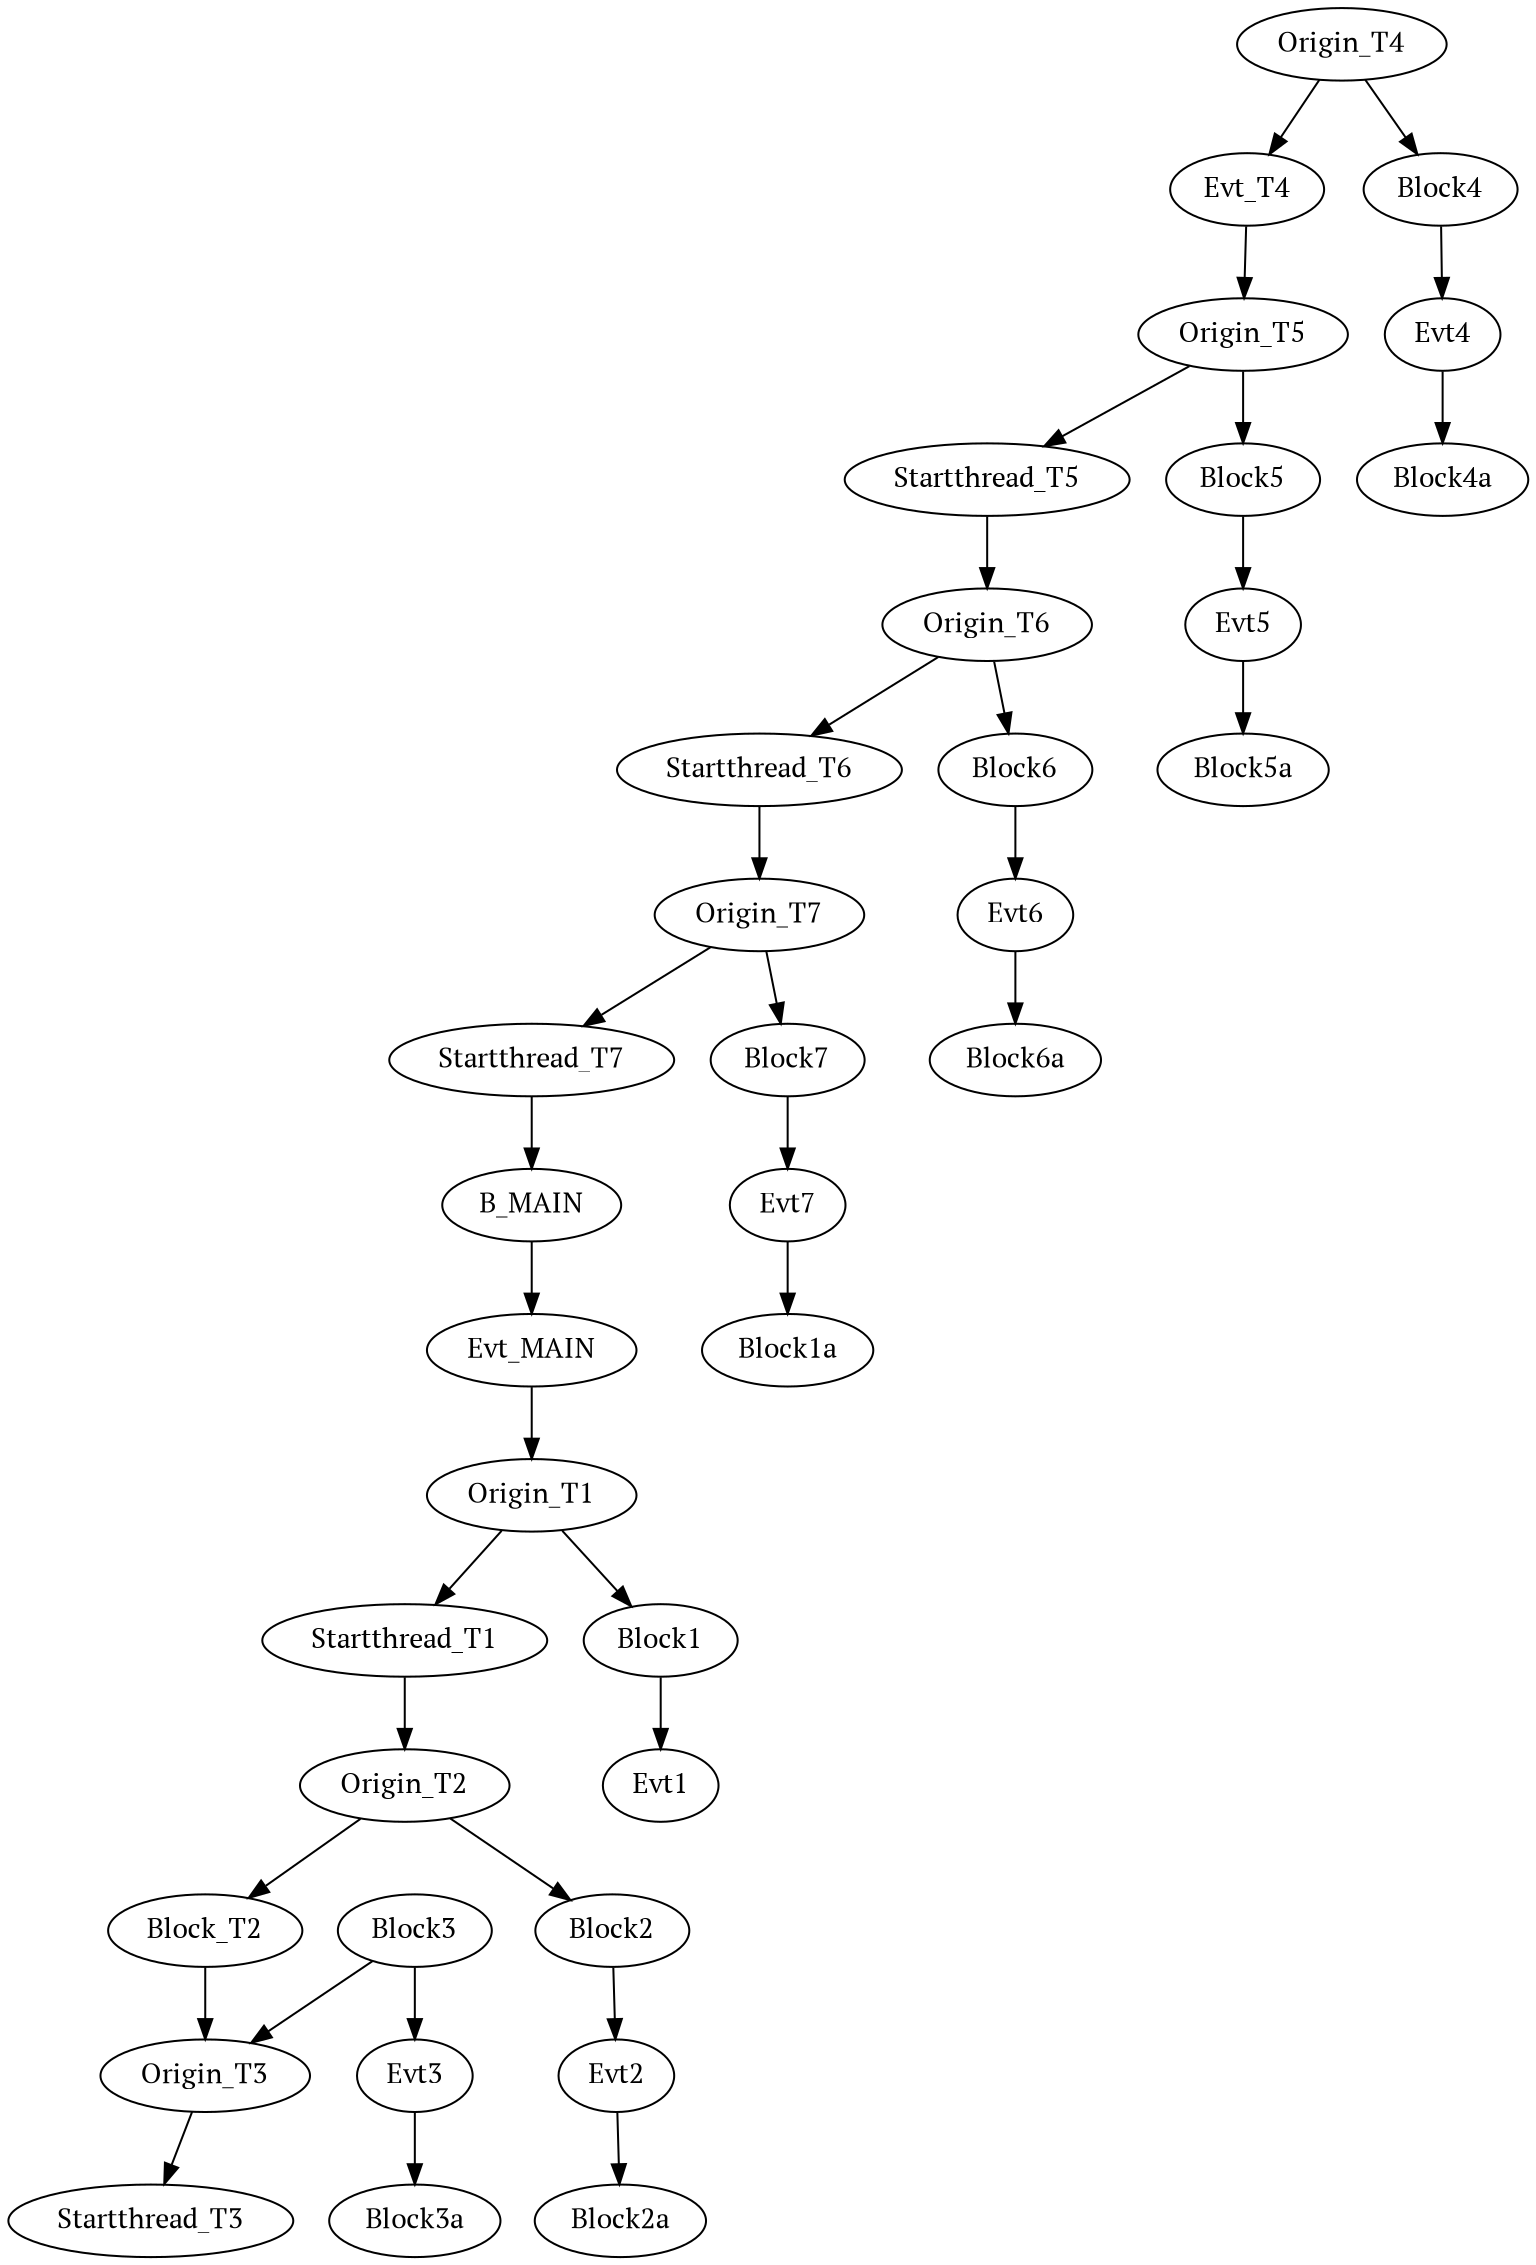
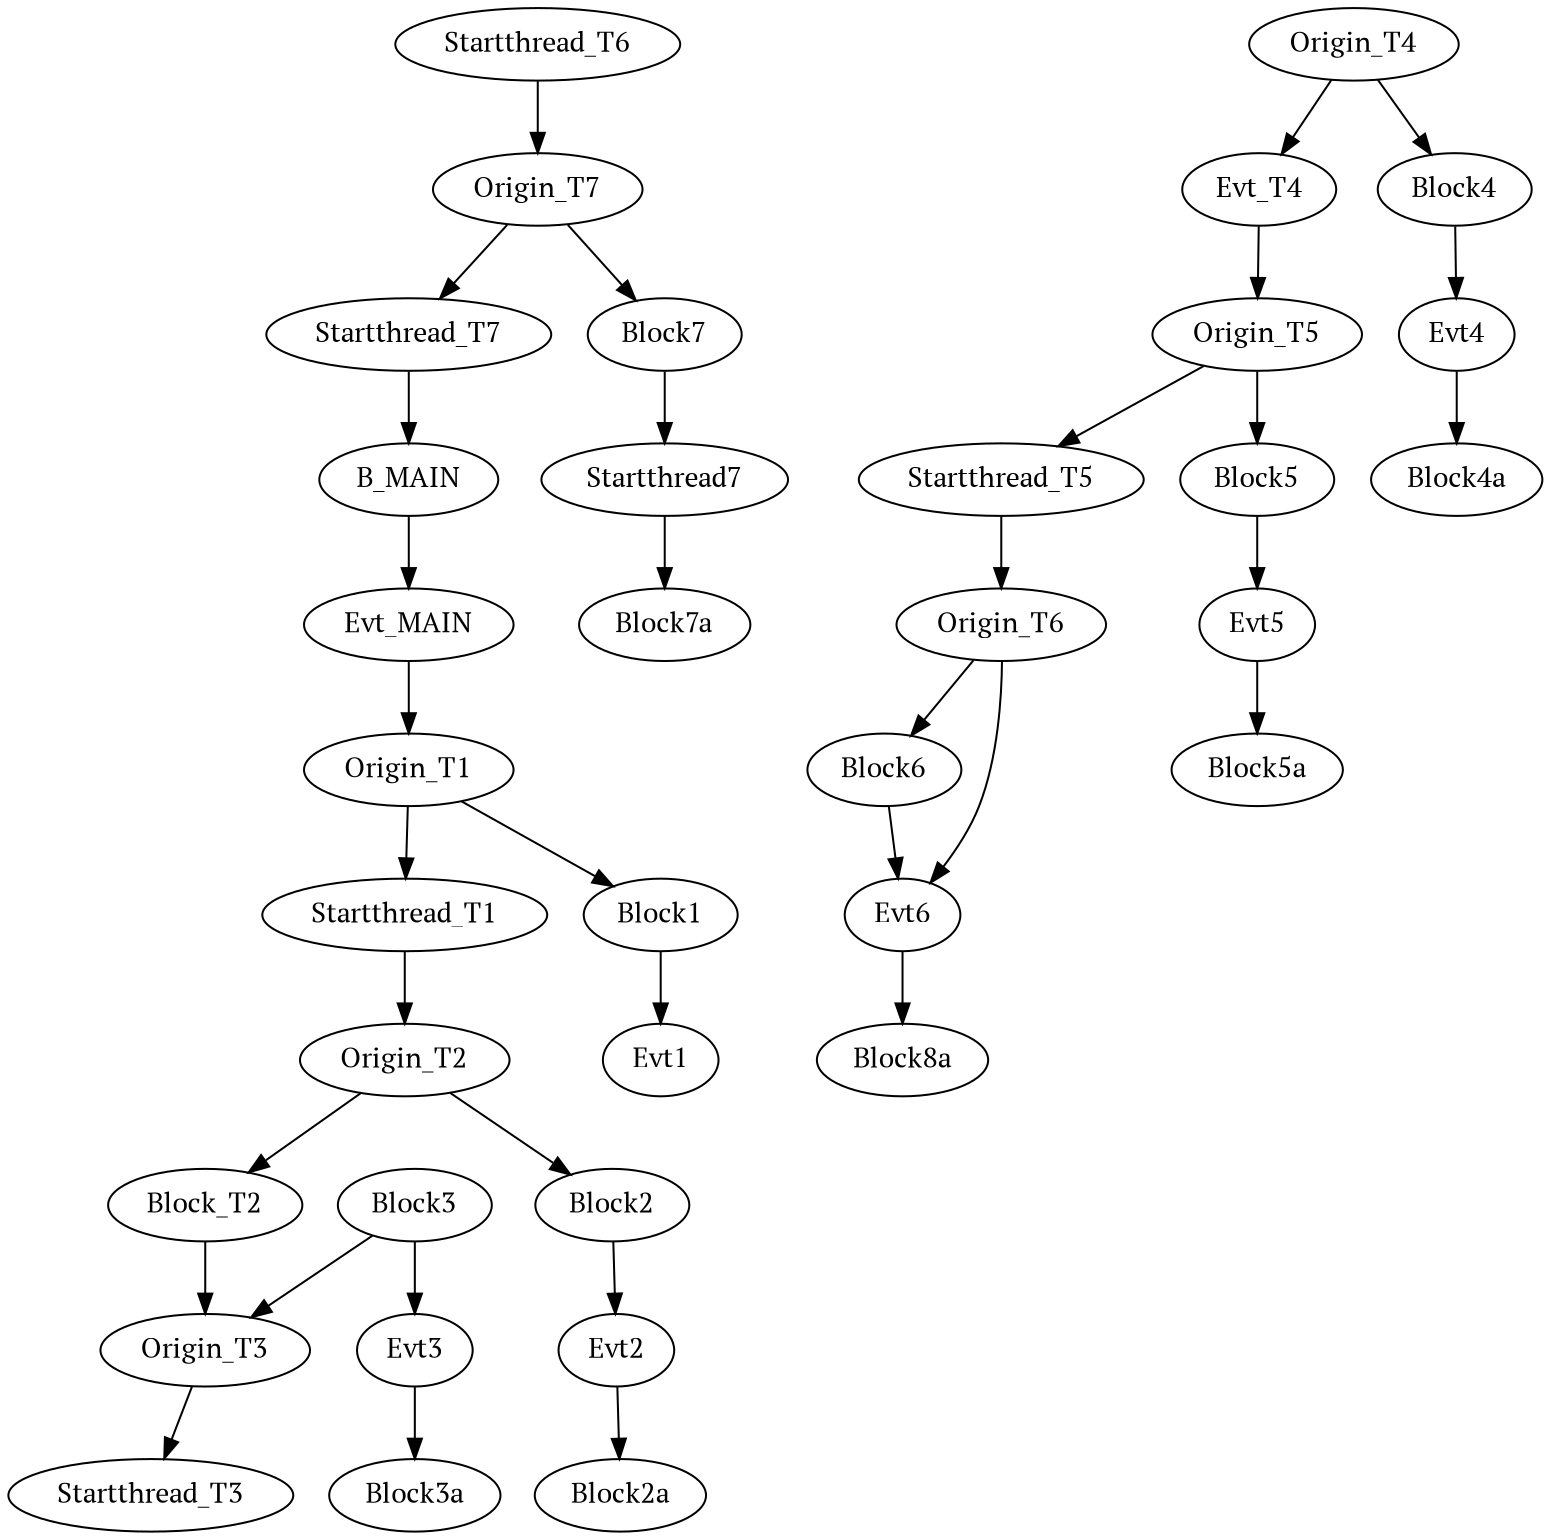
(884, 691) -> (990, 769)
(1015, 1060) -> (903, 1060)
(788, 1205) -> (665, 480)
(788, 1350) -> (665, 625)
